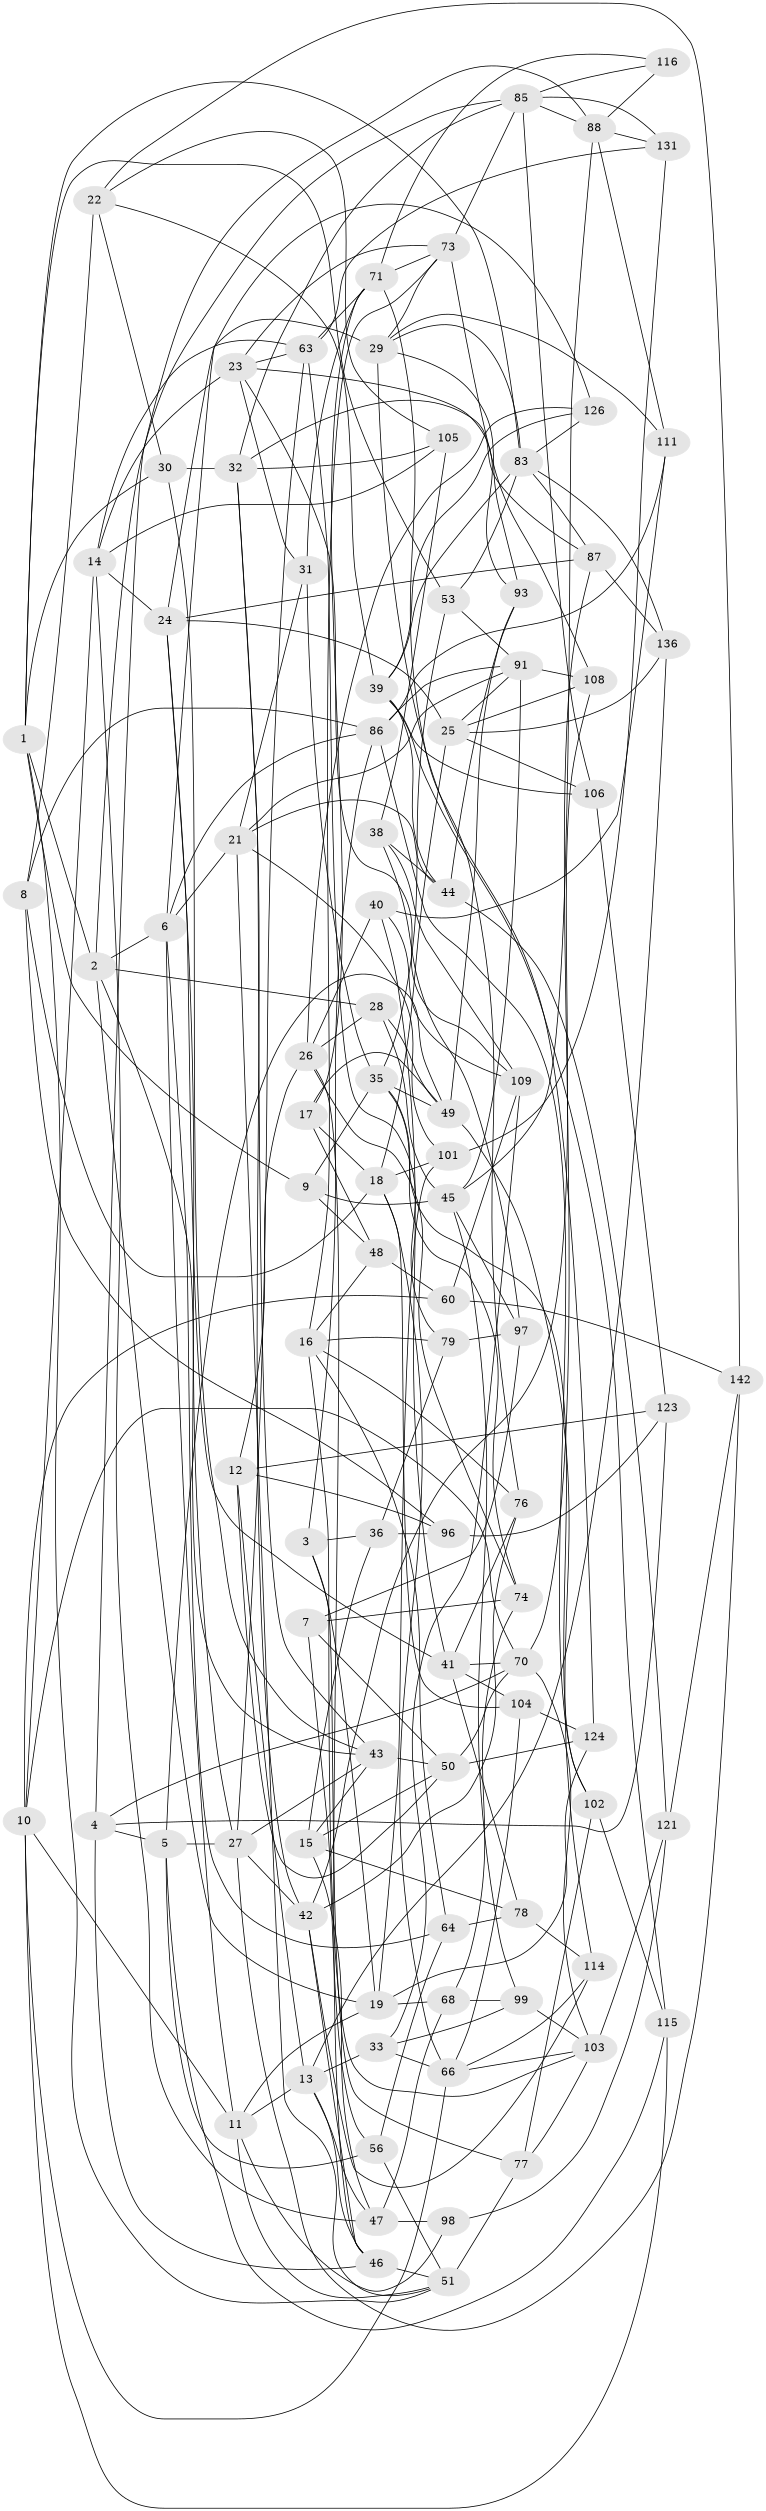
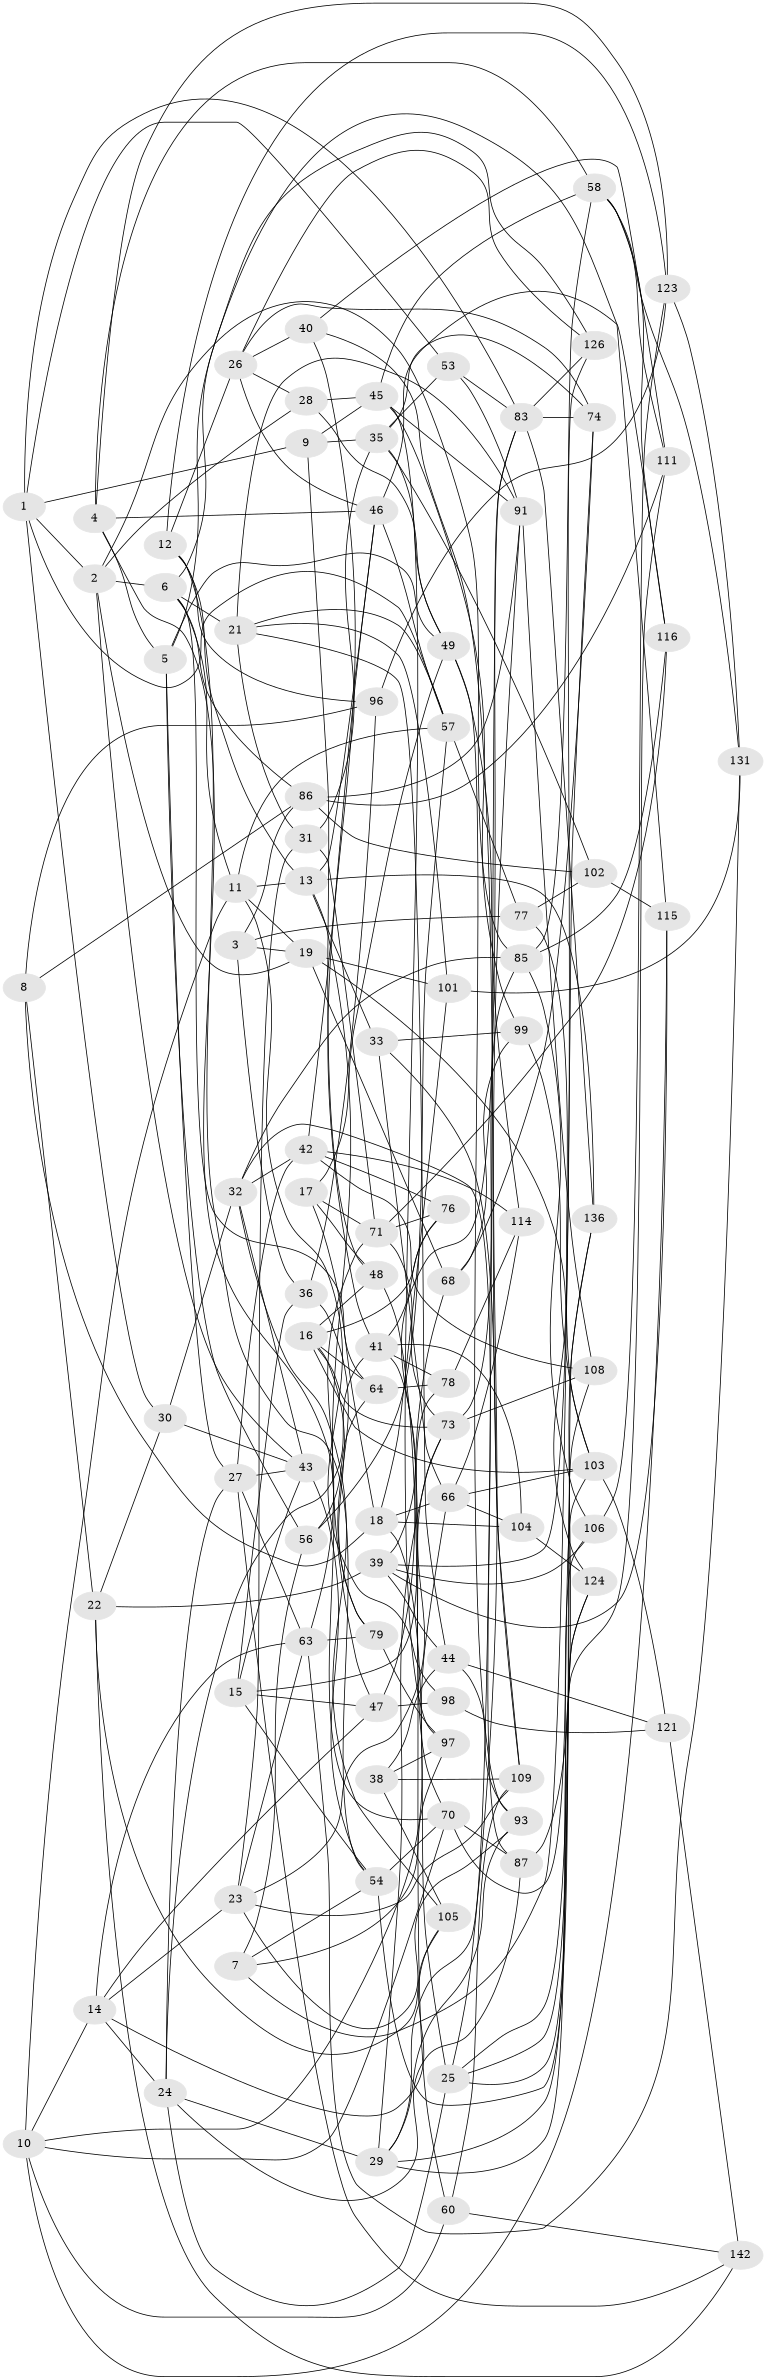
(603, 103) -> (721, 523)
(595, 128) -> (595, 188)
none -> (587, 304)
(560, 509) -> (558, 418)
(449, 1767) -> (377, 1882)
(449, 2282) -> (449, 728)
